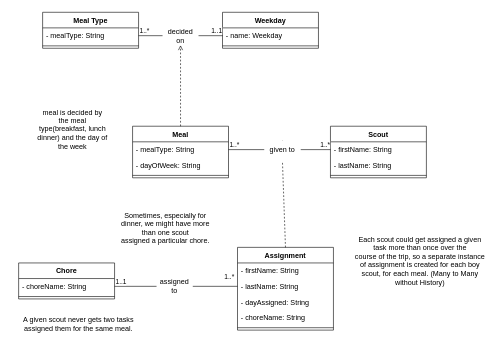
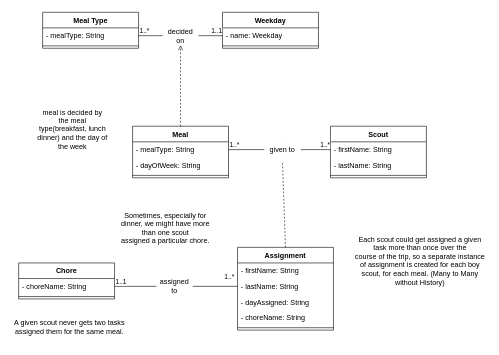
(78, 324) -> (69, 327)
